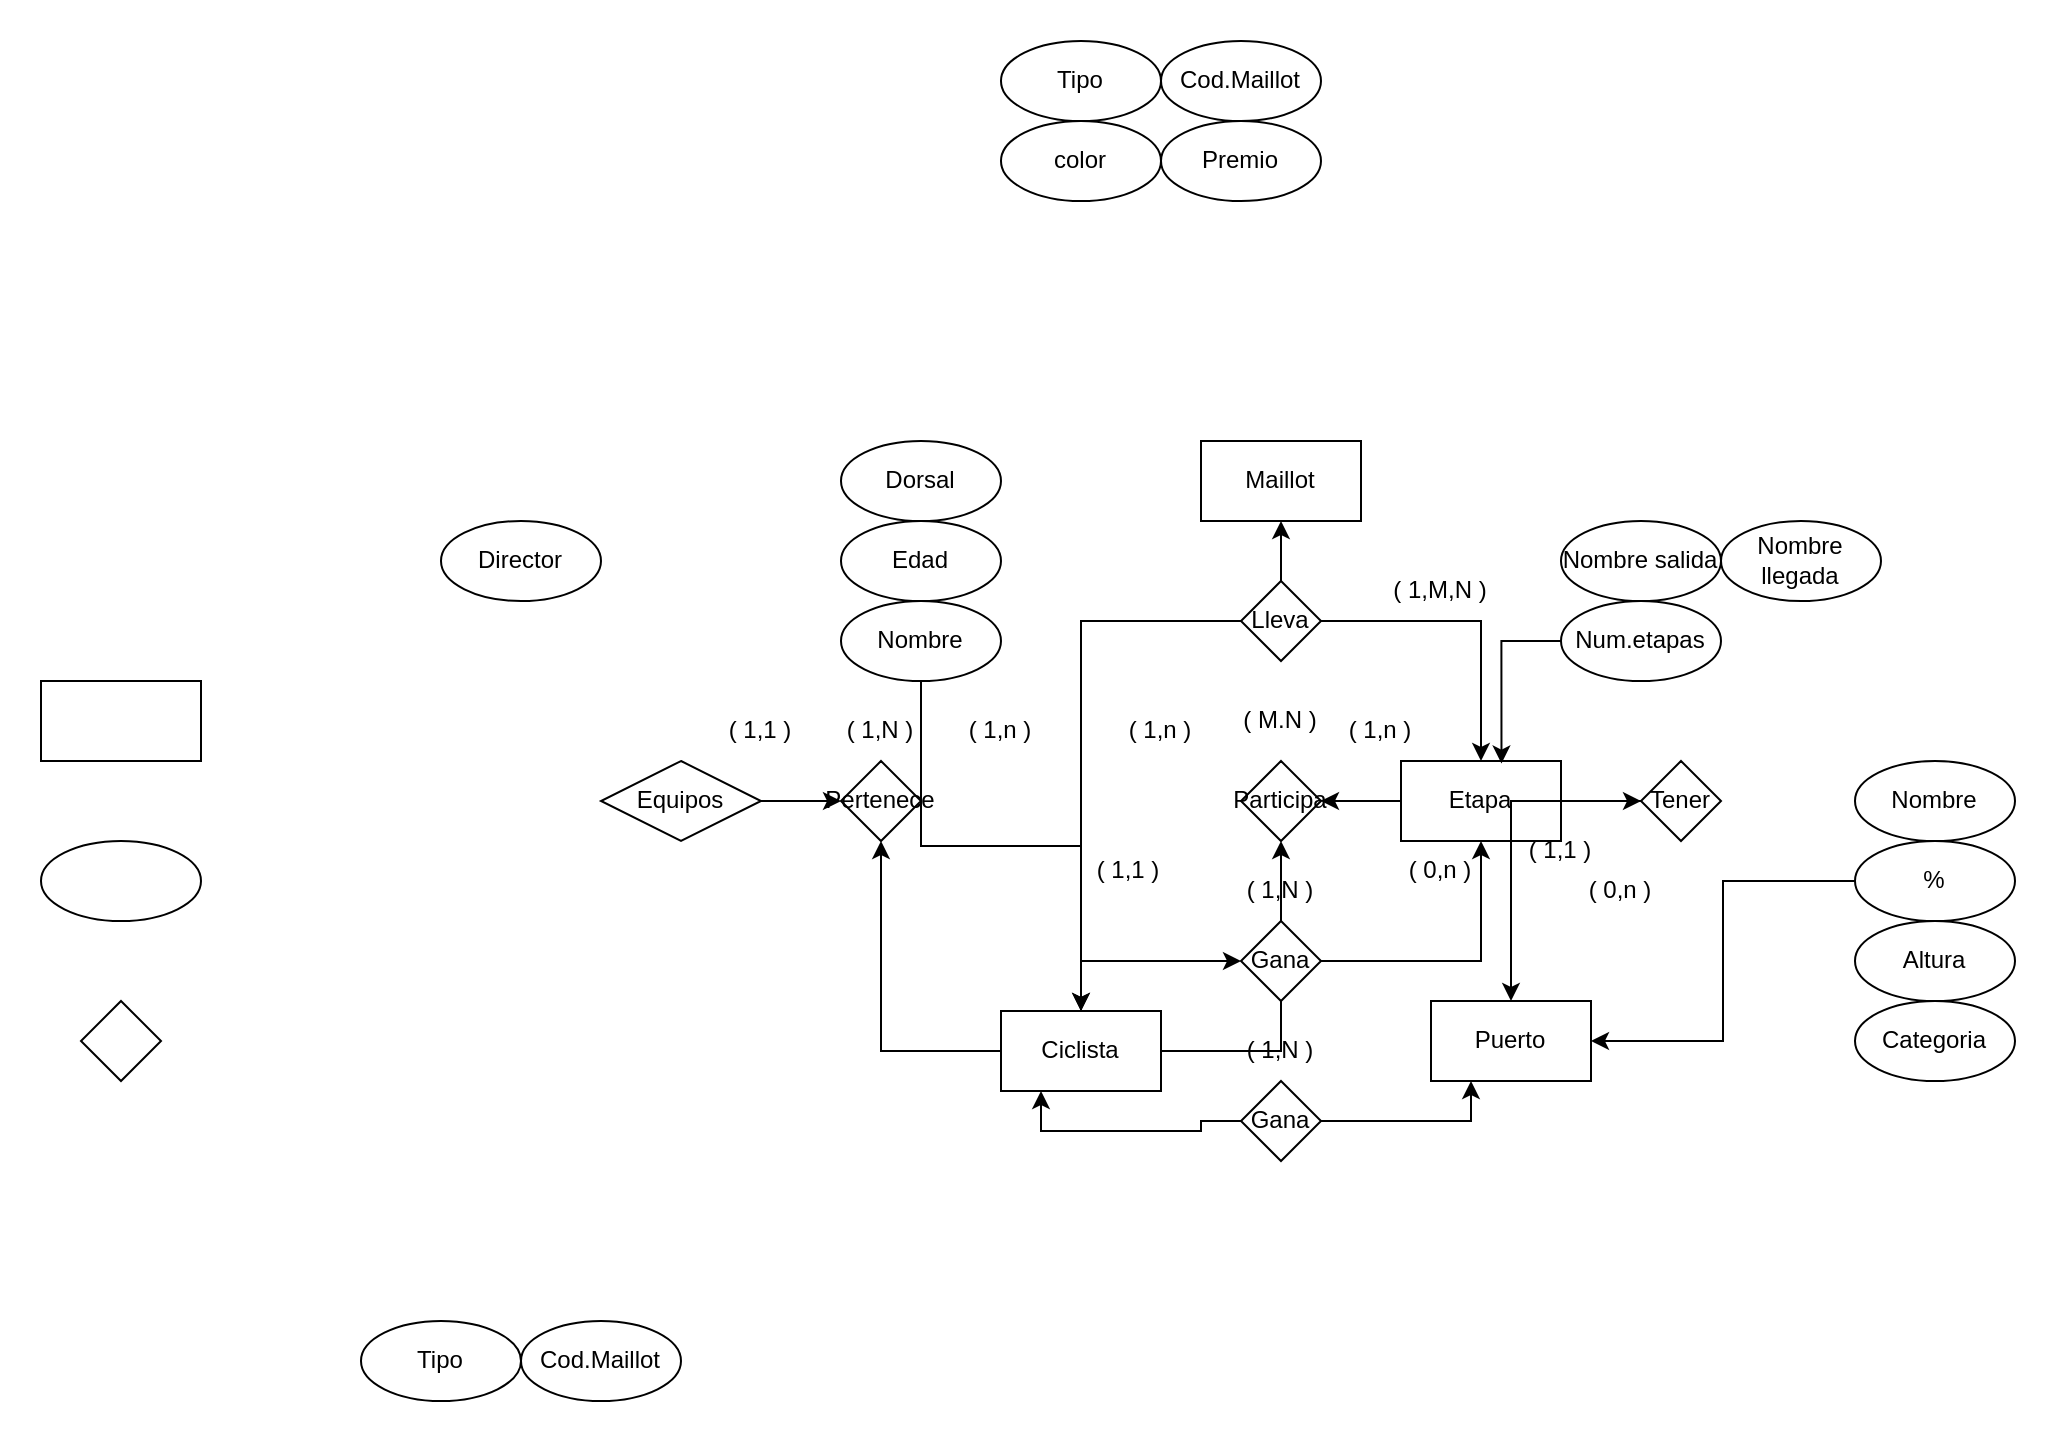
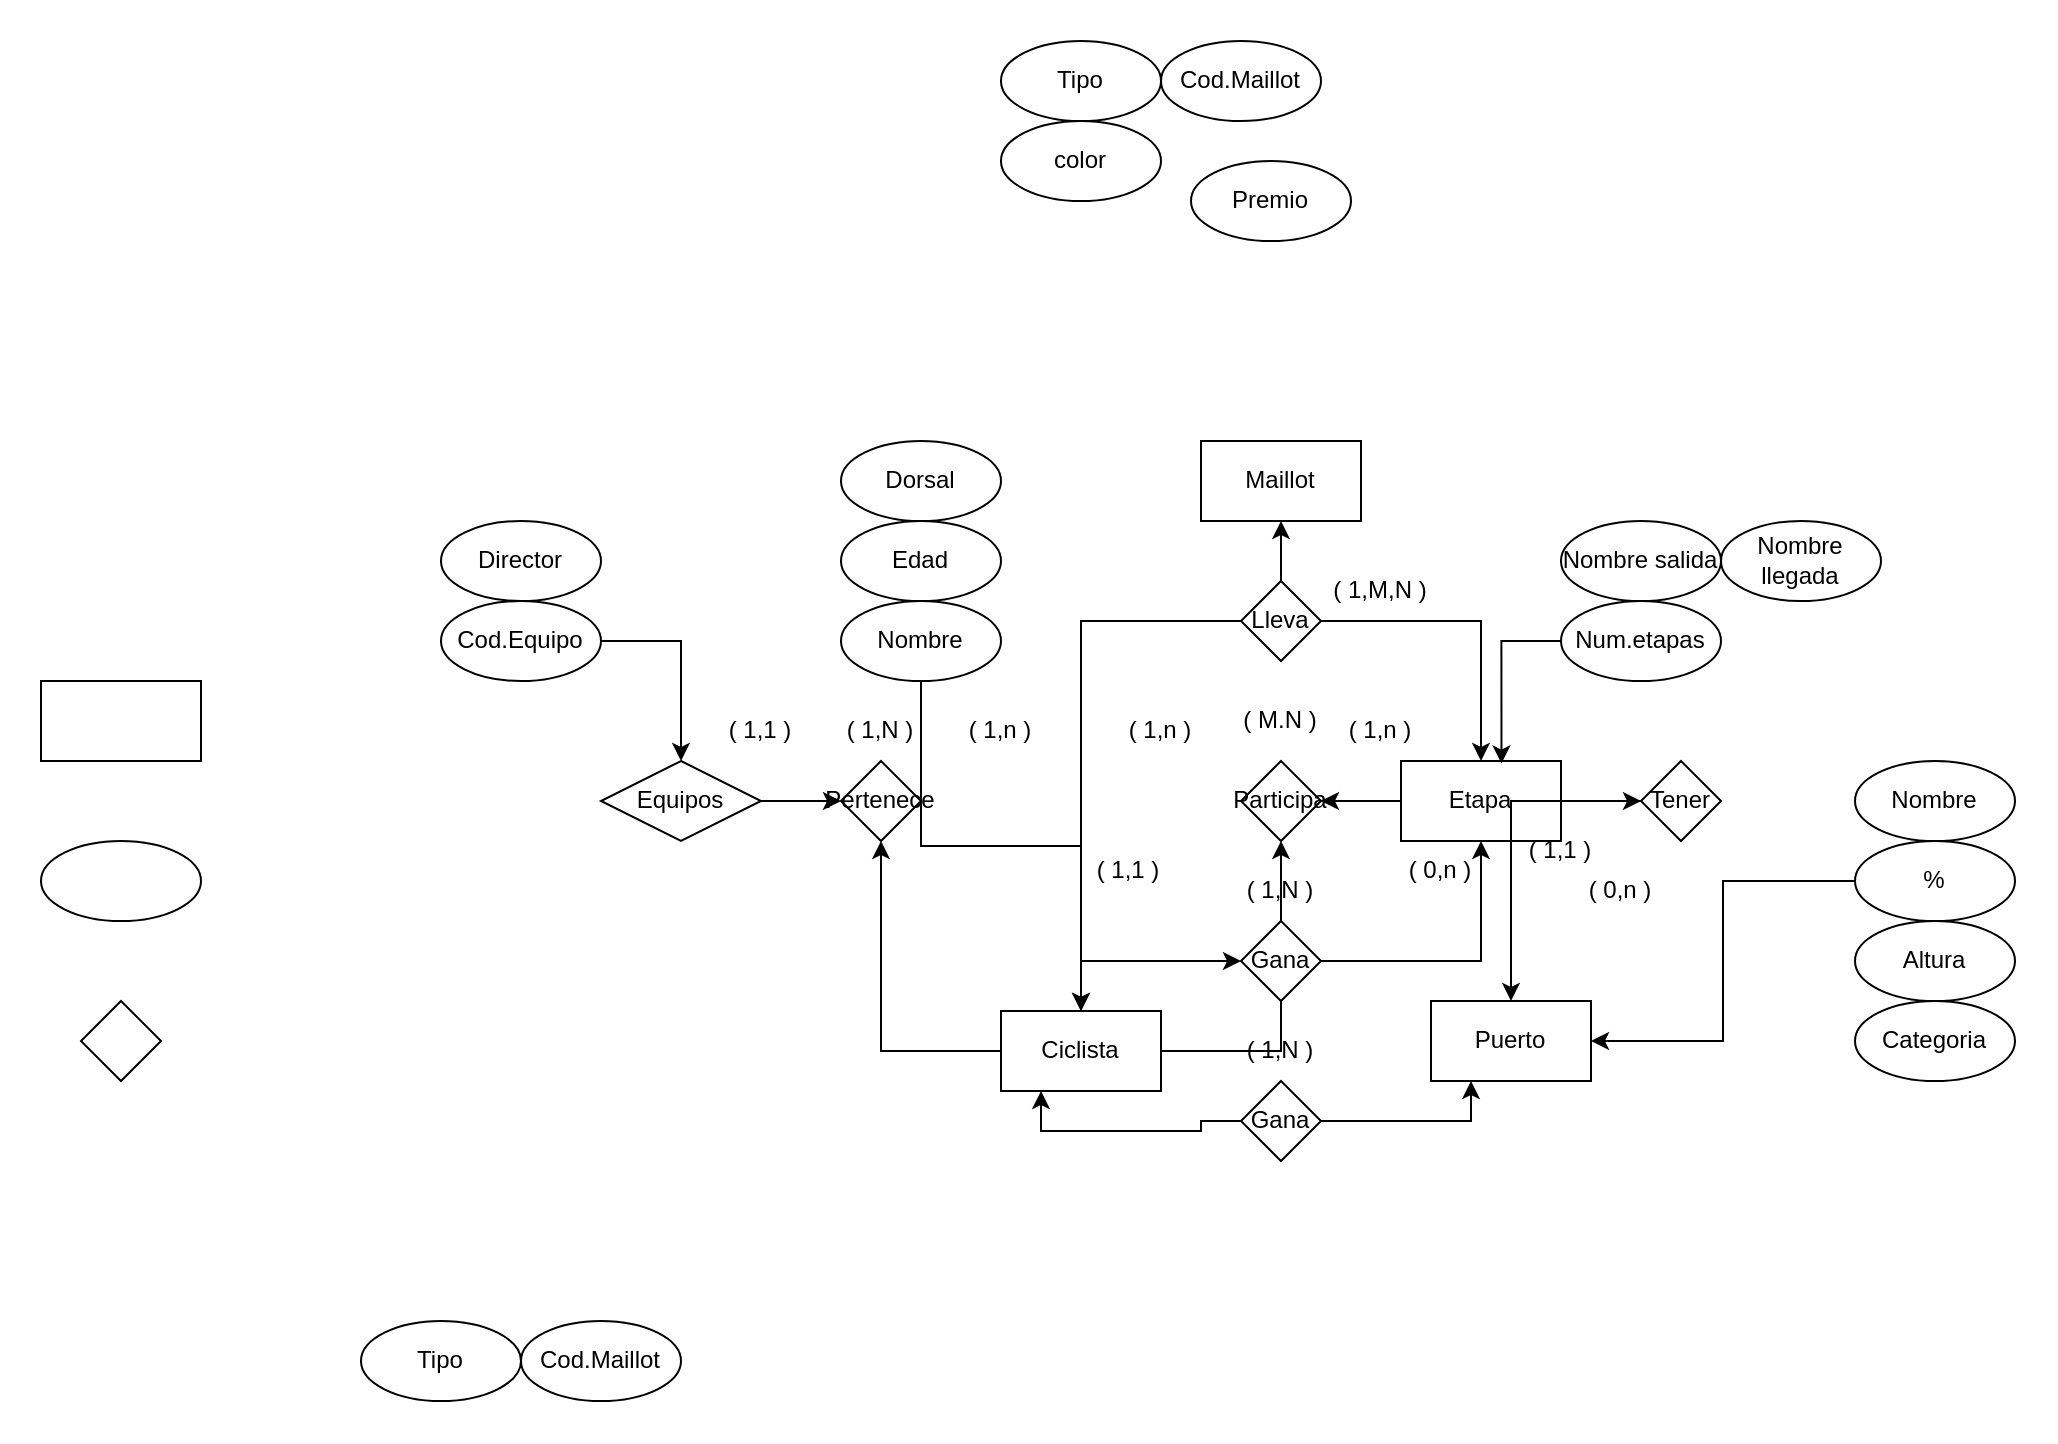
(1241, 161) -> (1271, 201)
(1441, 591) -> (1381, 591)
none -> (521, 641)
none -> (681, 654)
